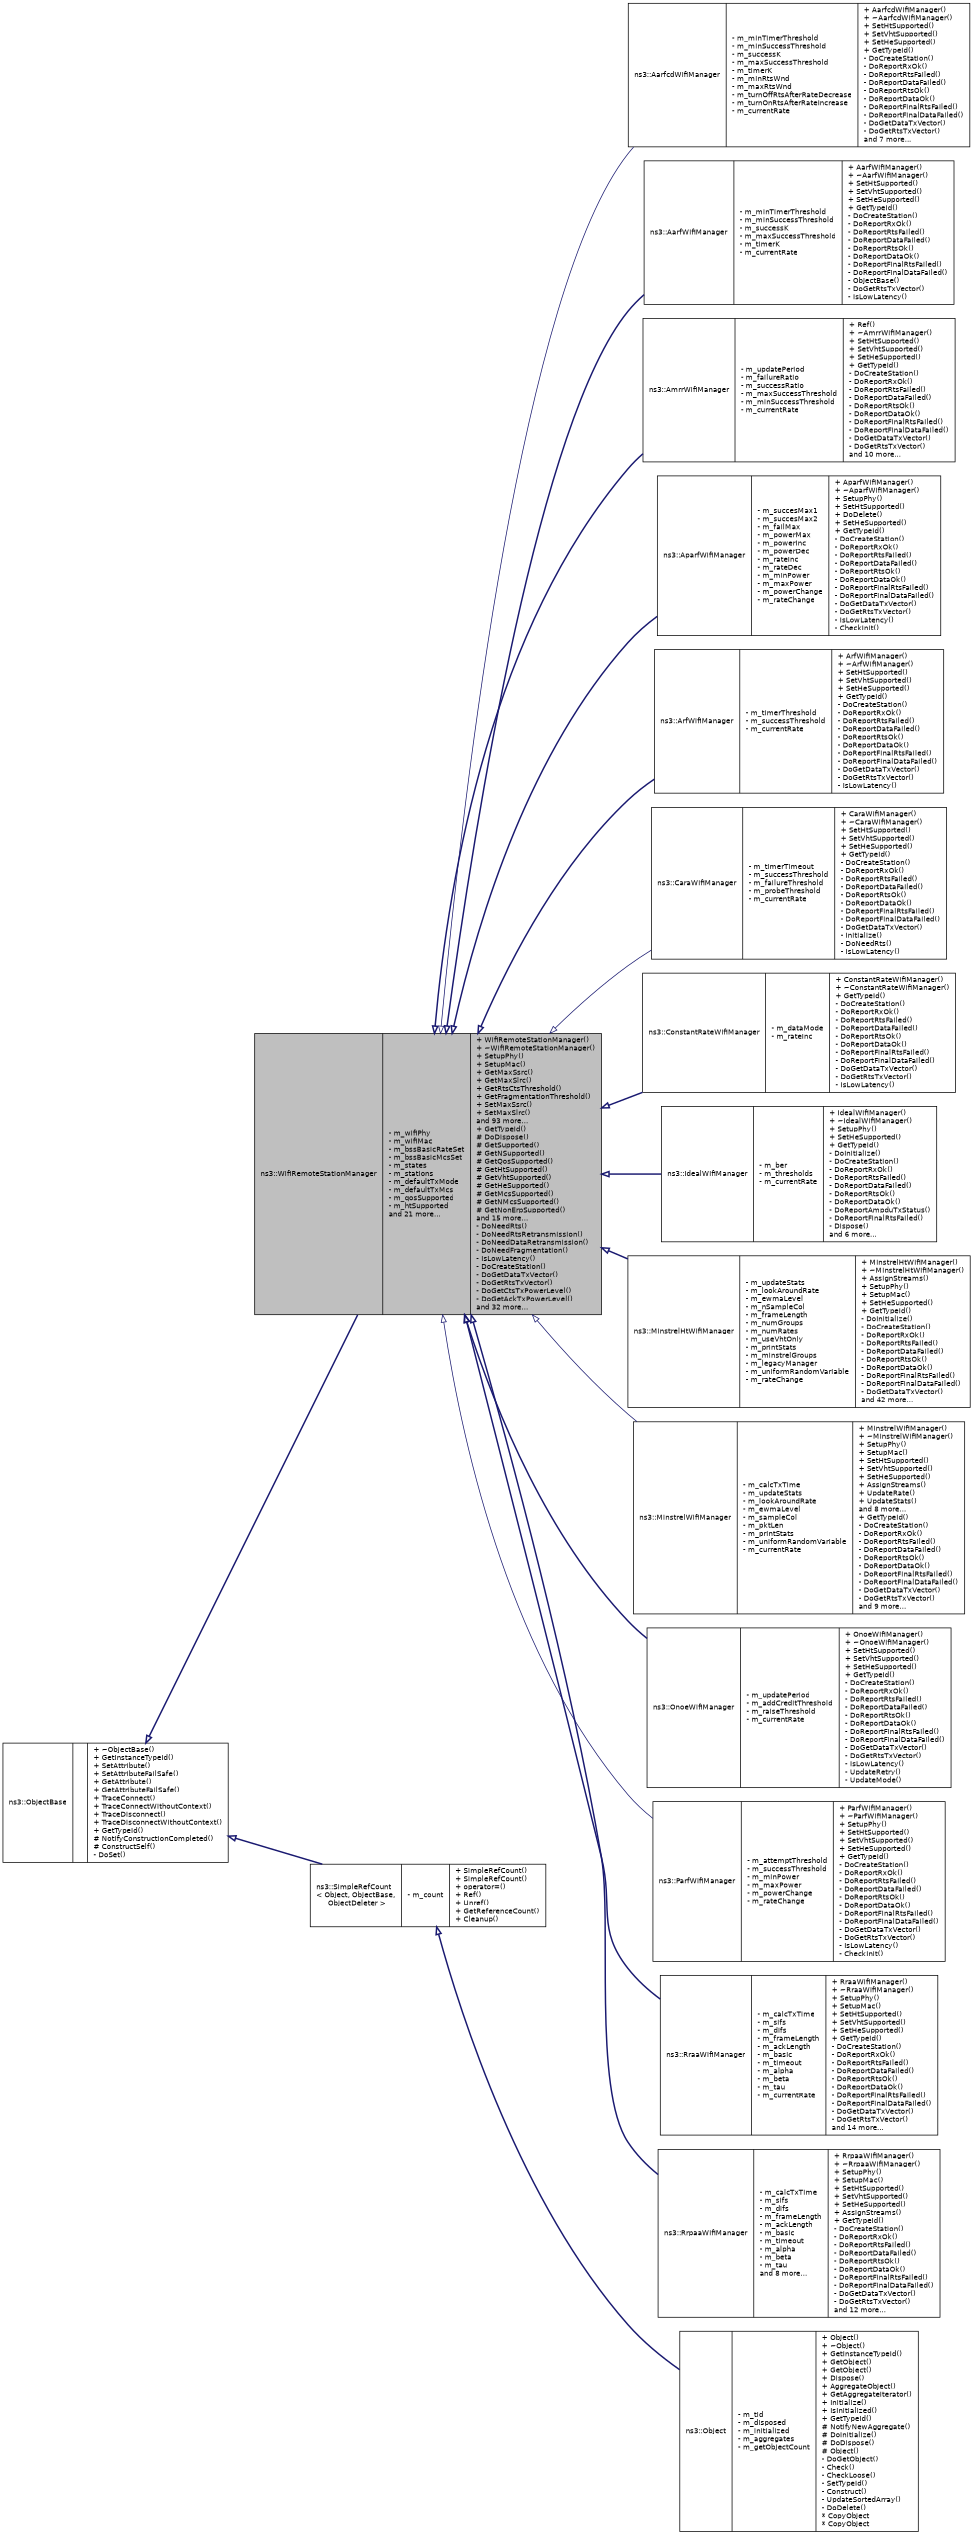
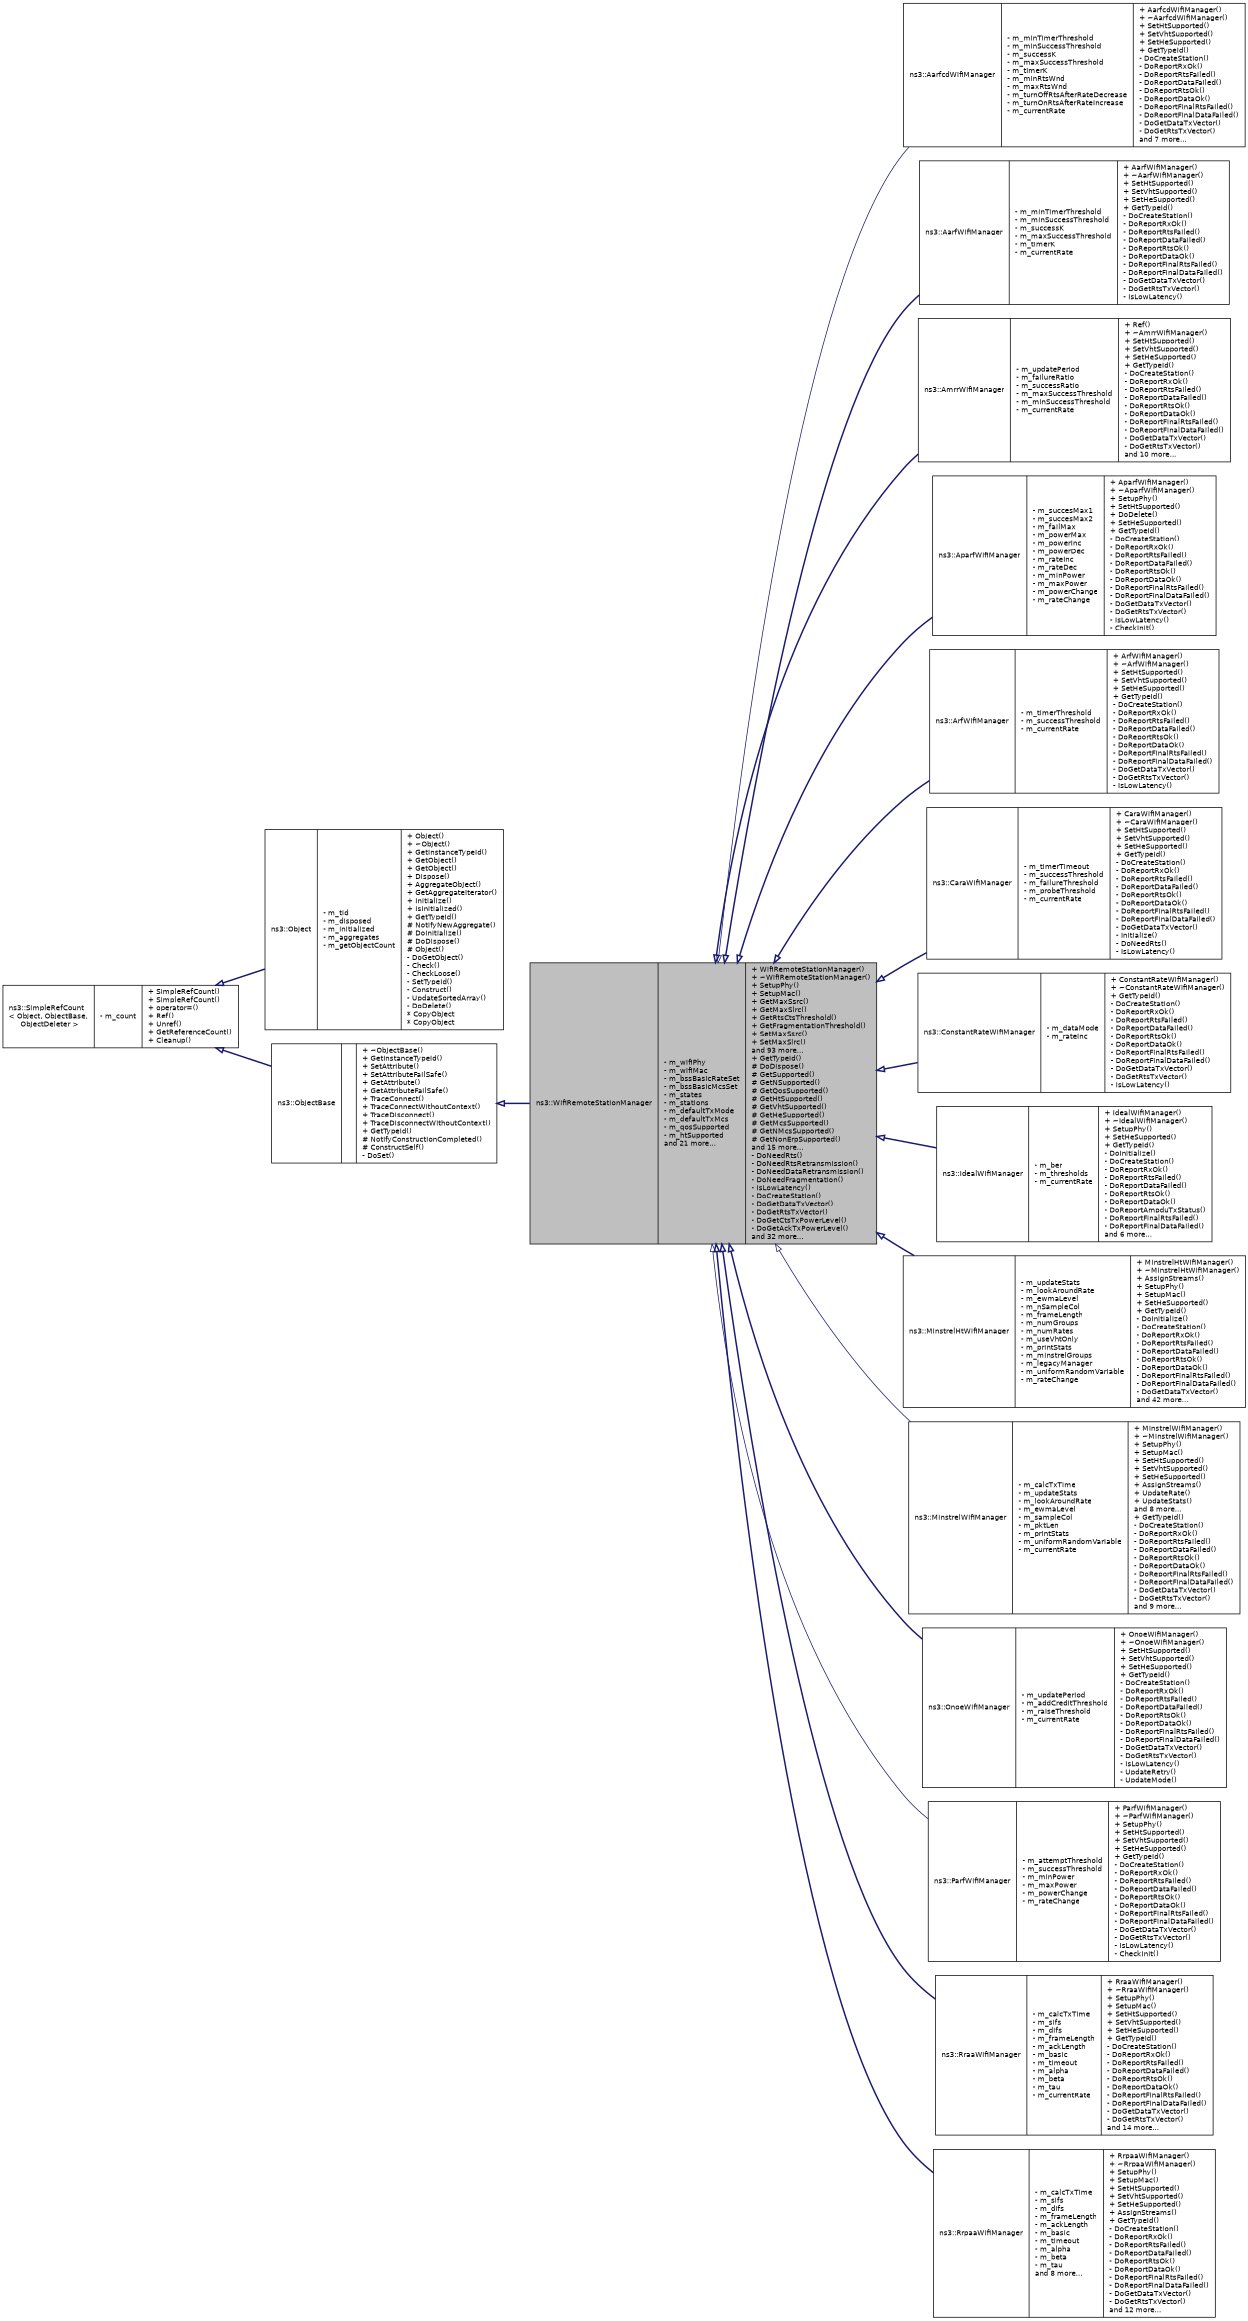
(874, 281) -> (1165, 281)
(601, 987) -> (905, 965)
(849, 1226) -> (1155, 1226)
(279, 1851) -> (247, 1058)
